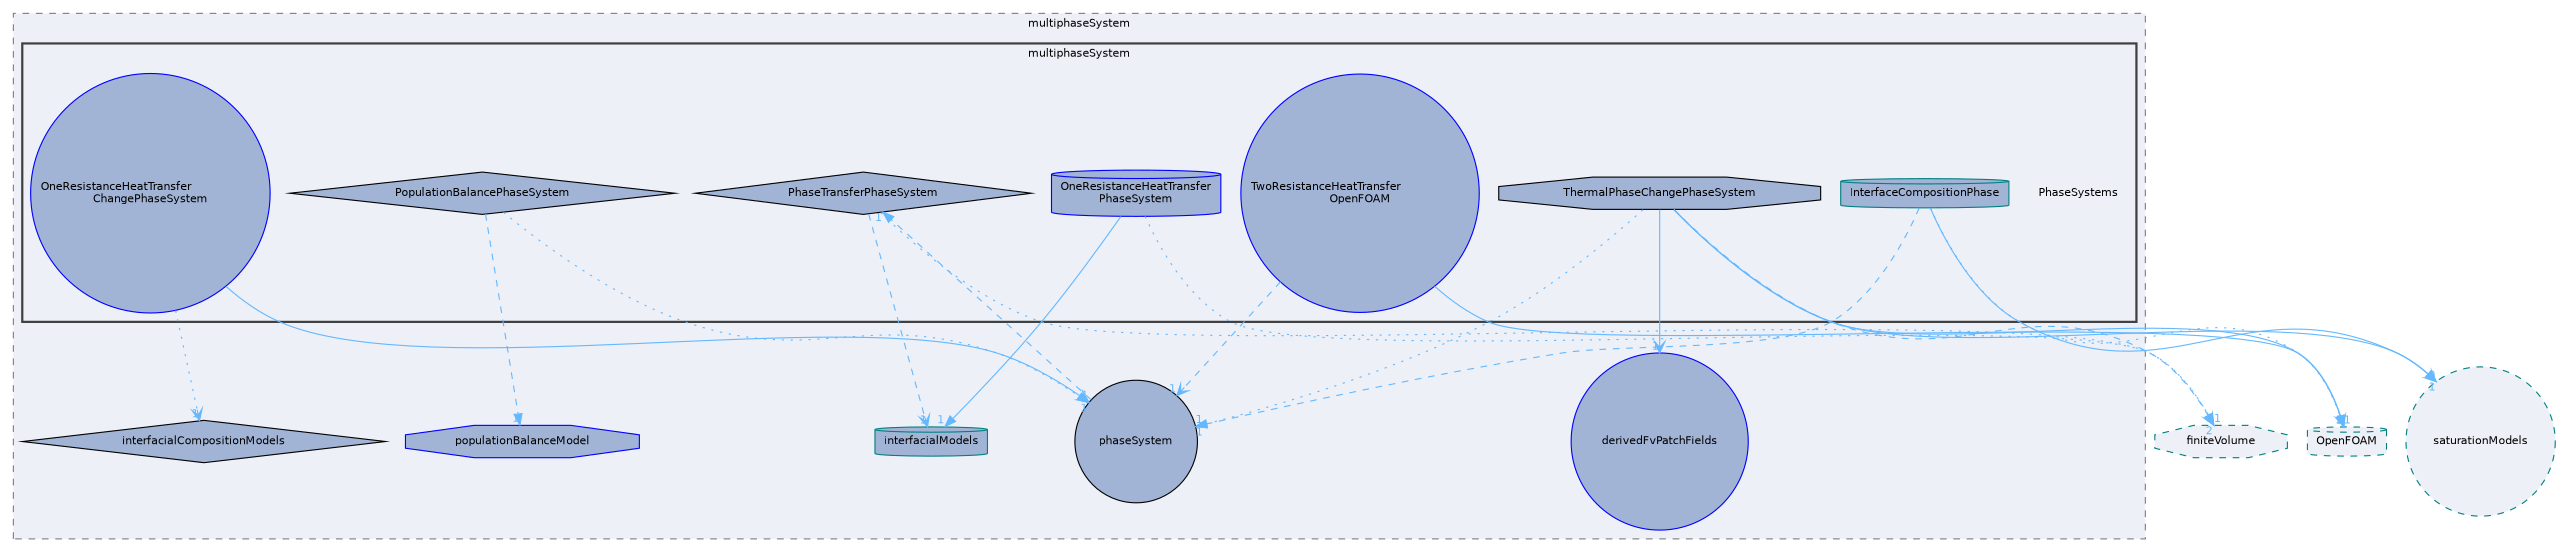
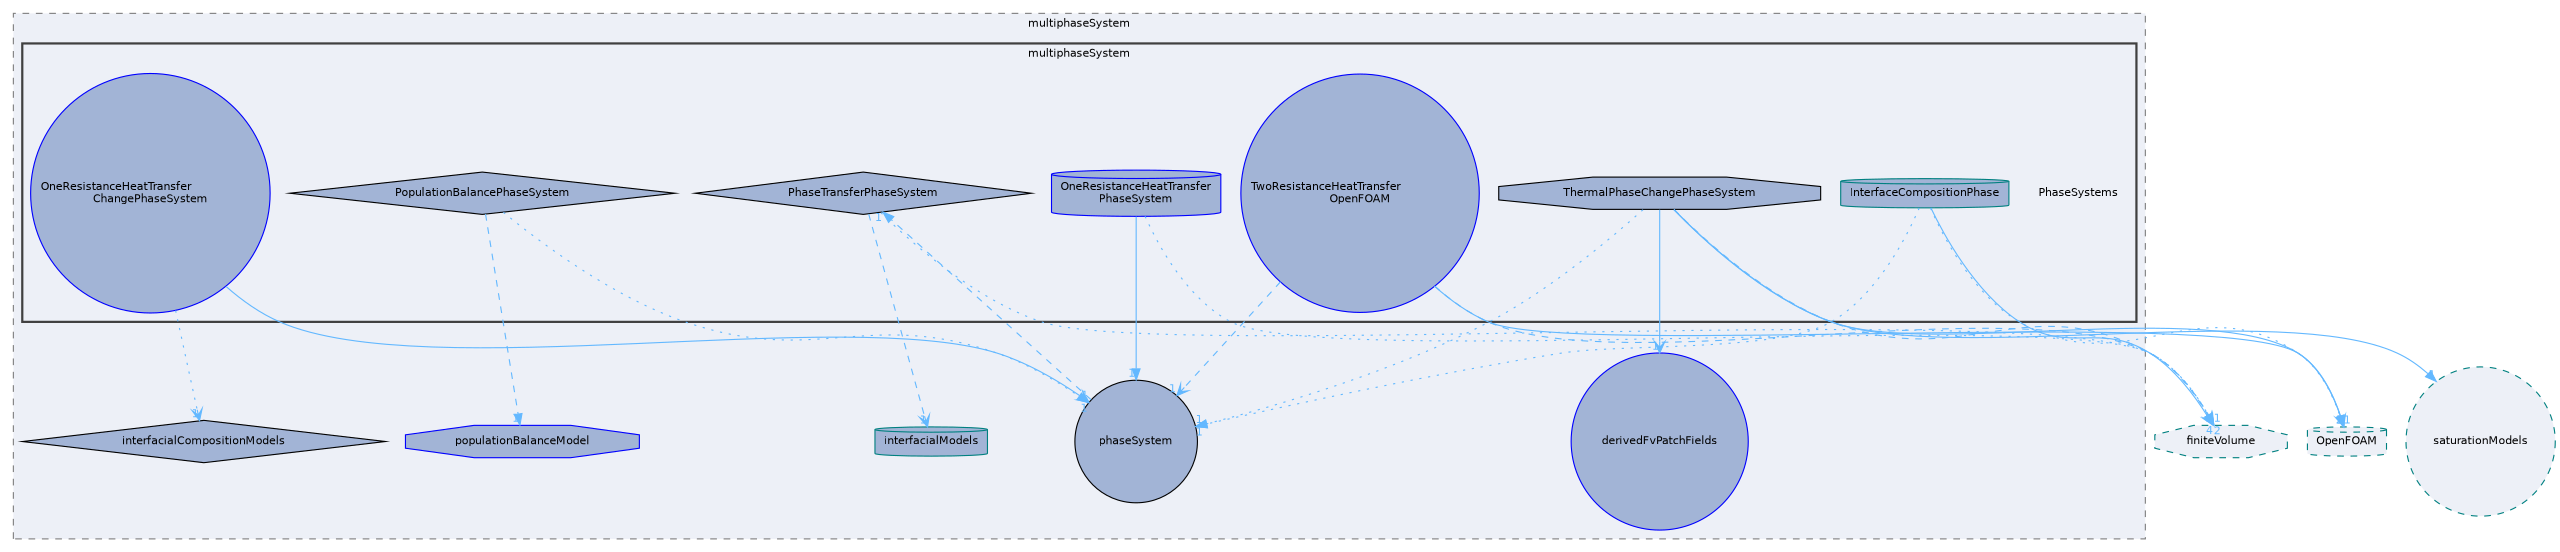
(1050, 311) -> (1136, 293)
none -> (1830, 334)
(2168, 348) -> (2054, 336)
(1590, 350) -> (1590, 350)
